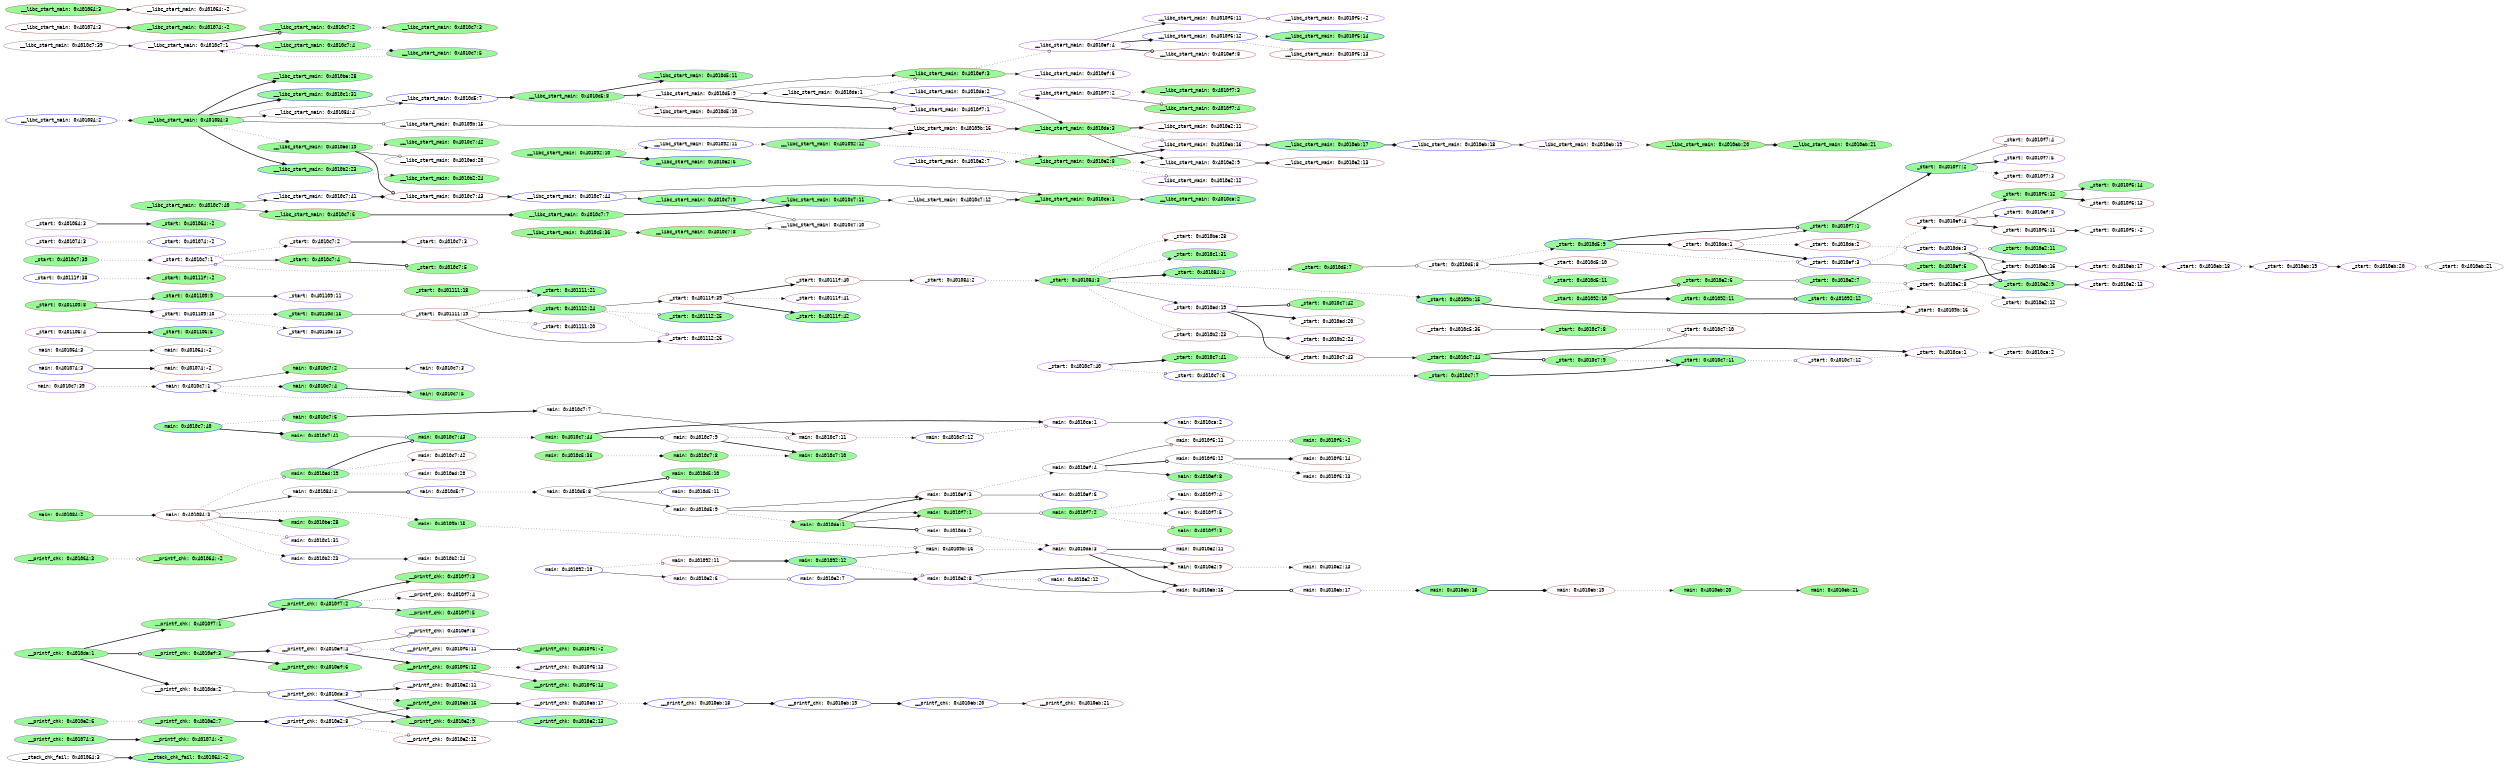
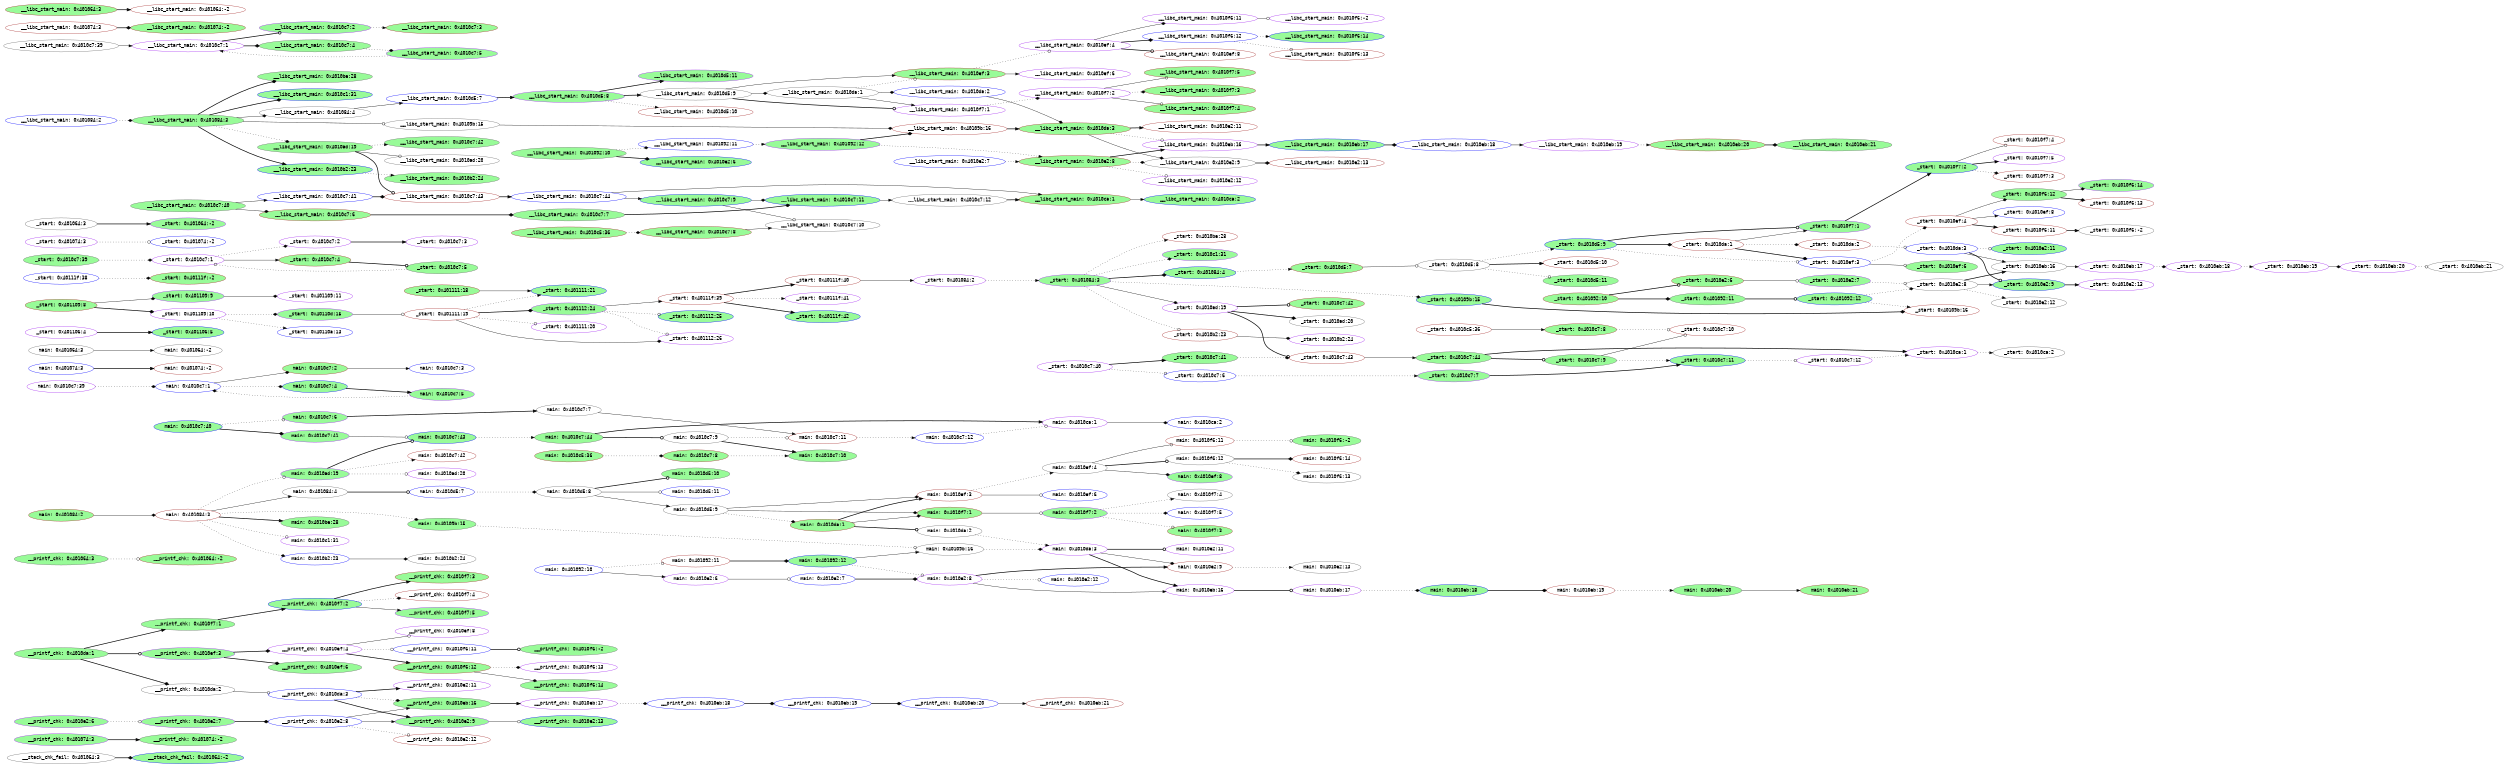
none -> (1200, 73)
